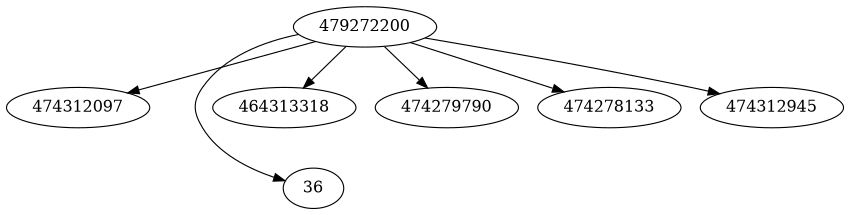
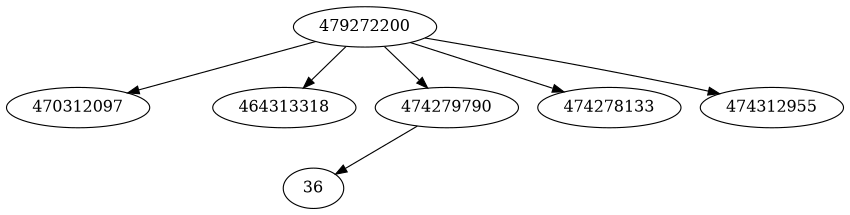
(198, 96) -> (381, 147)
(78, 108) -> (78, 108)
(772, 108) -> (772, 108)
